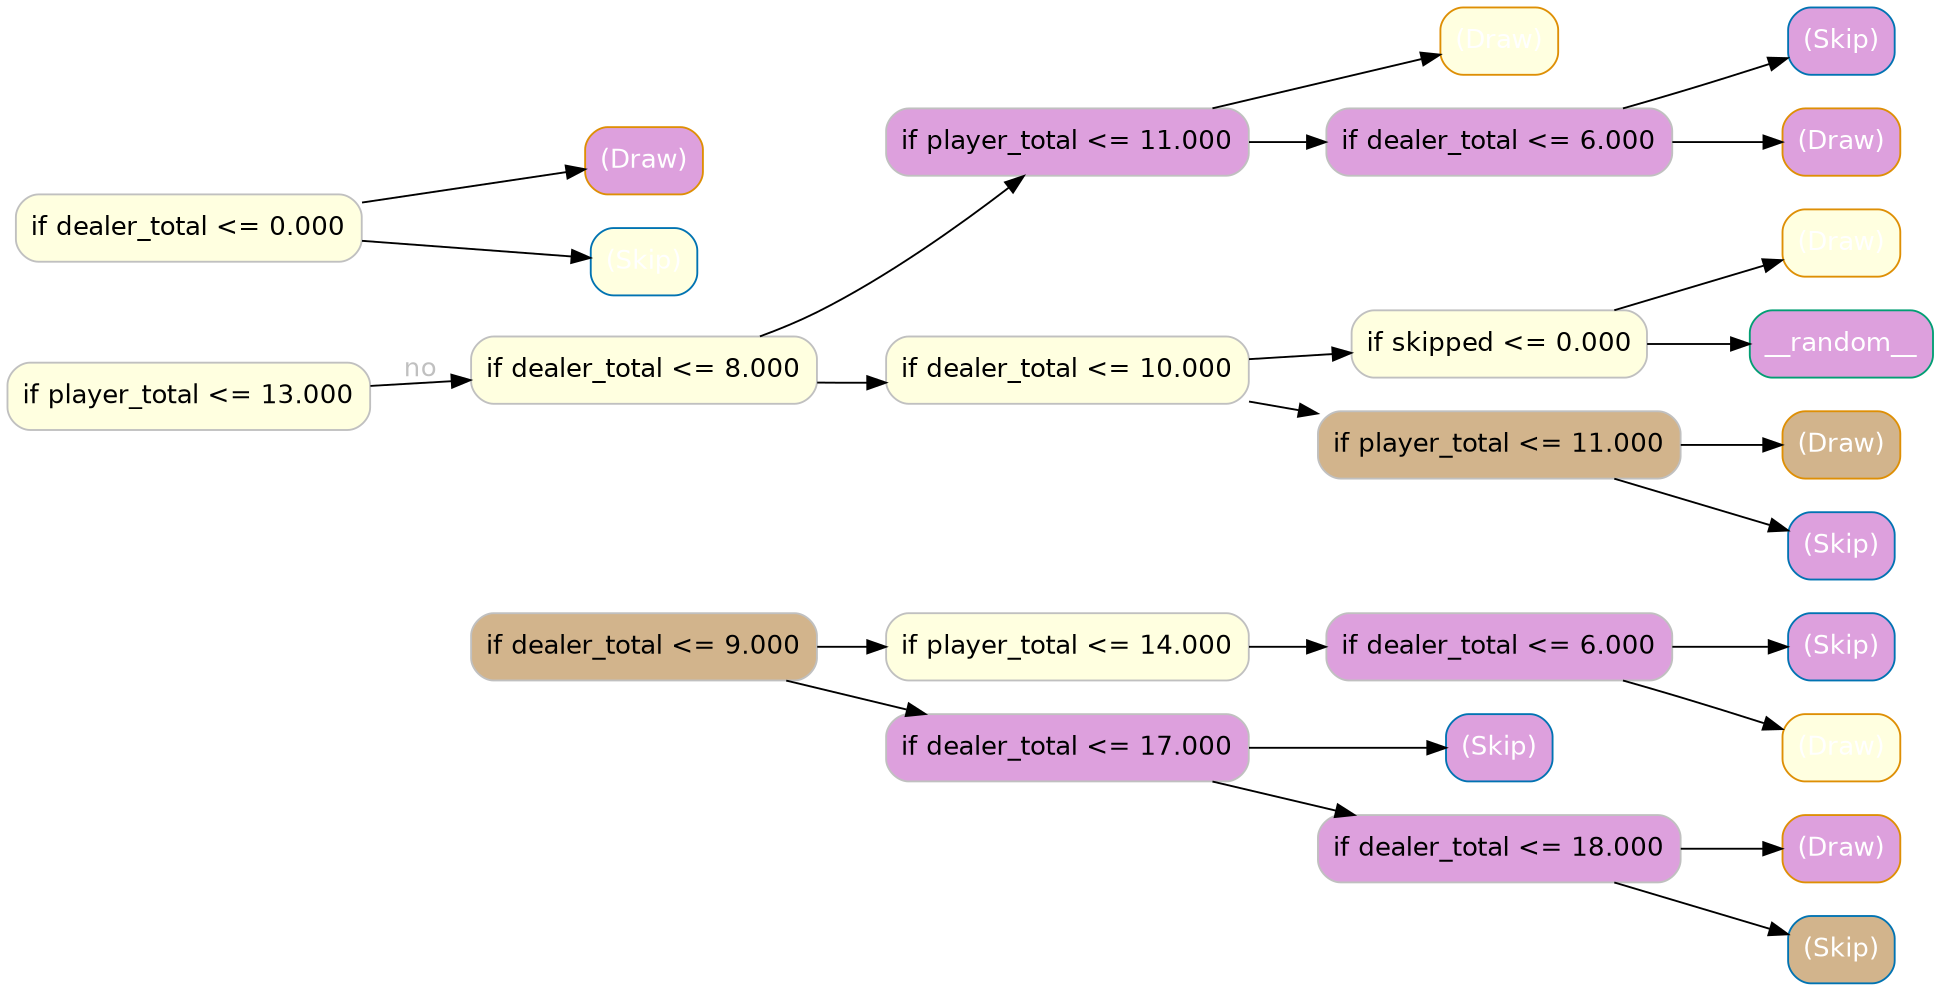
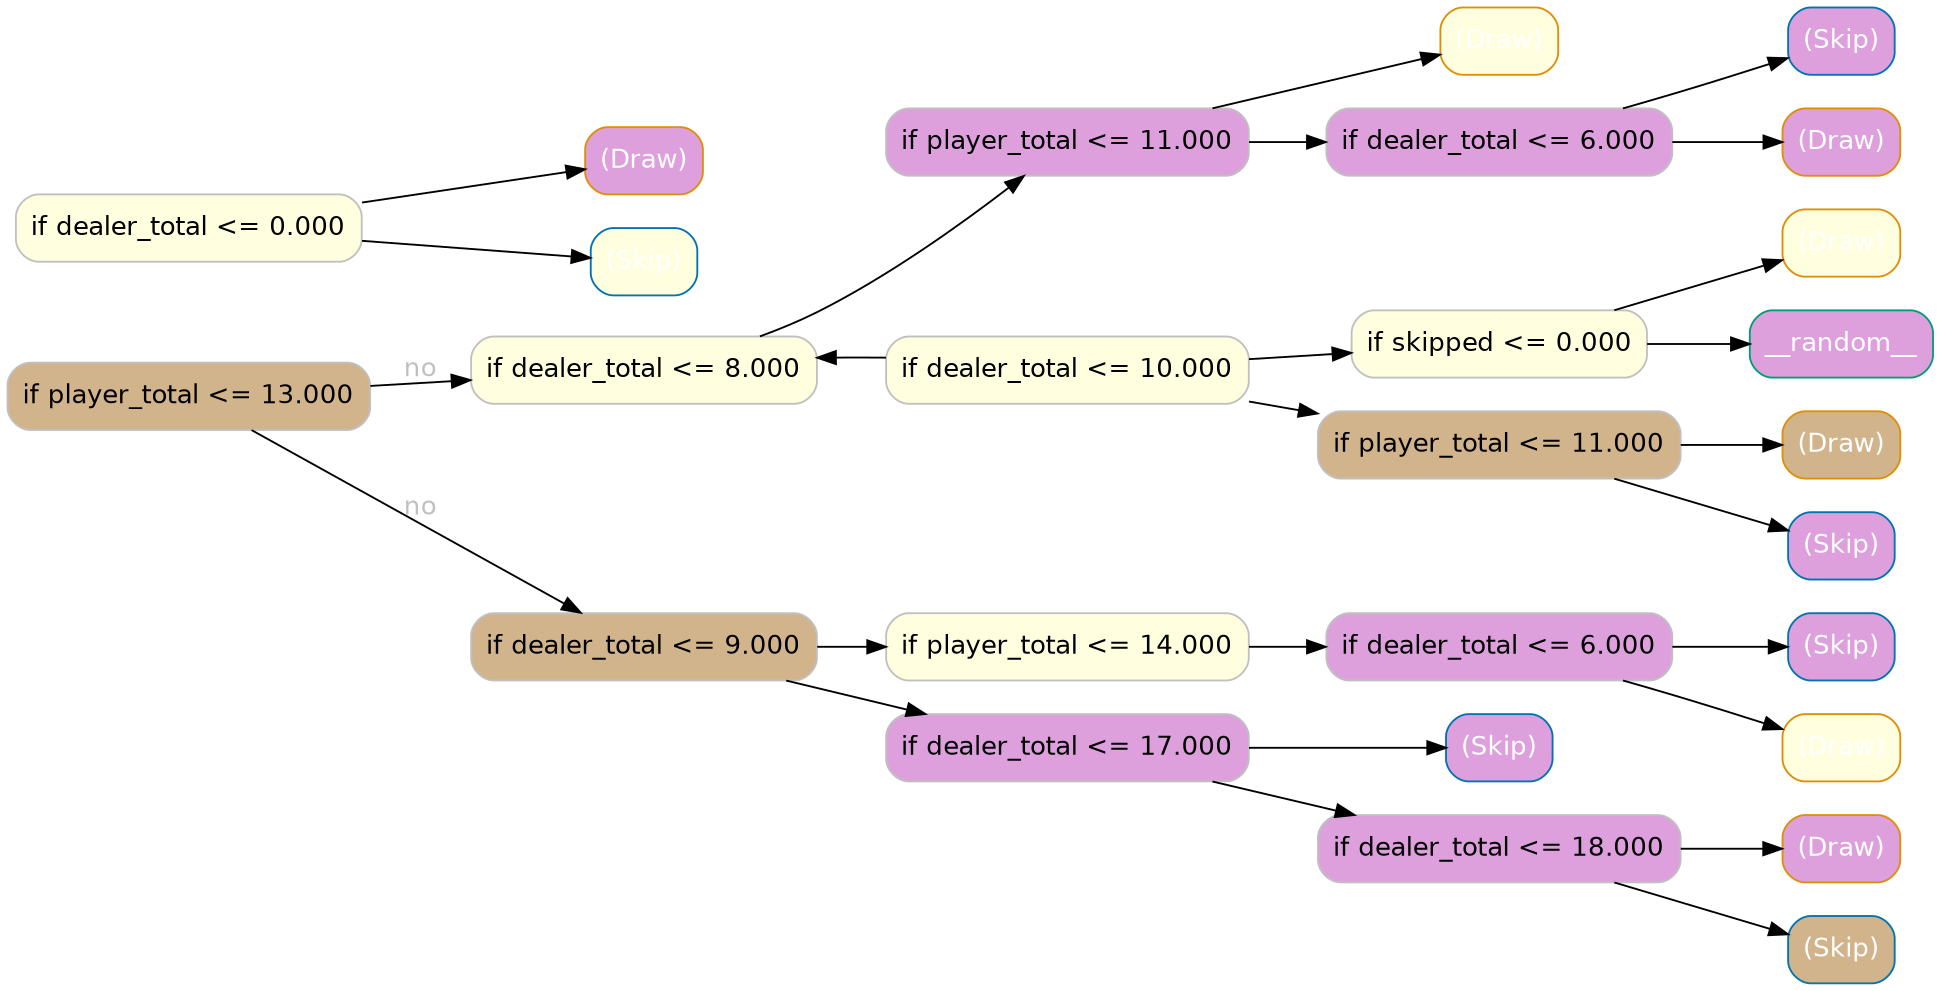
(842, 383) -> (861, 358)
(189, 396) -> (189, 396)
none -> (408, 517)
